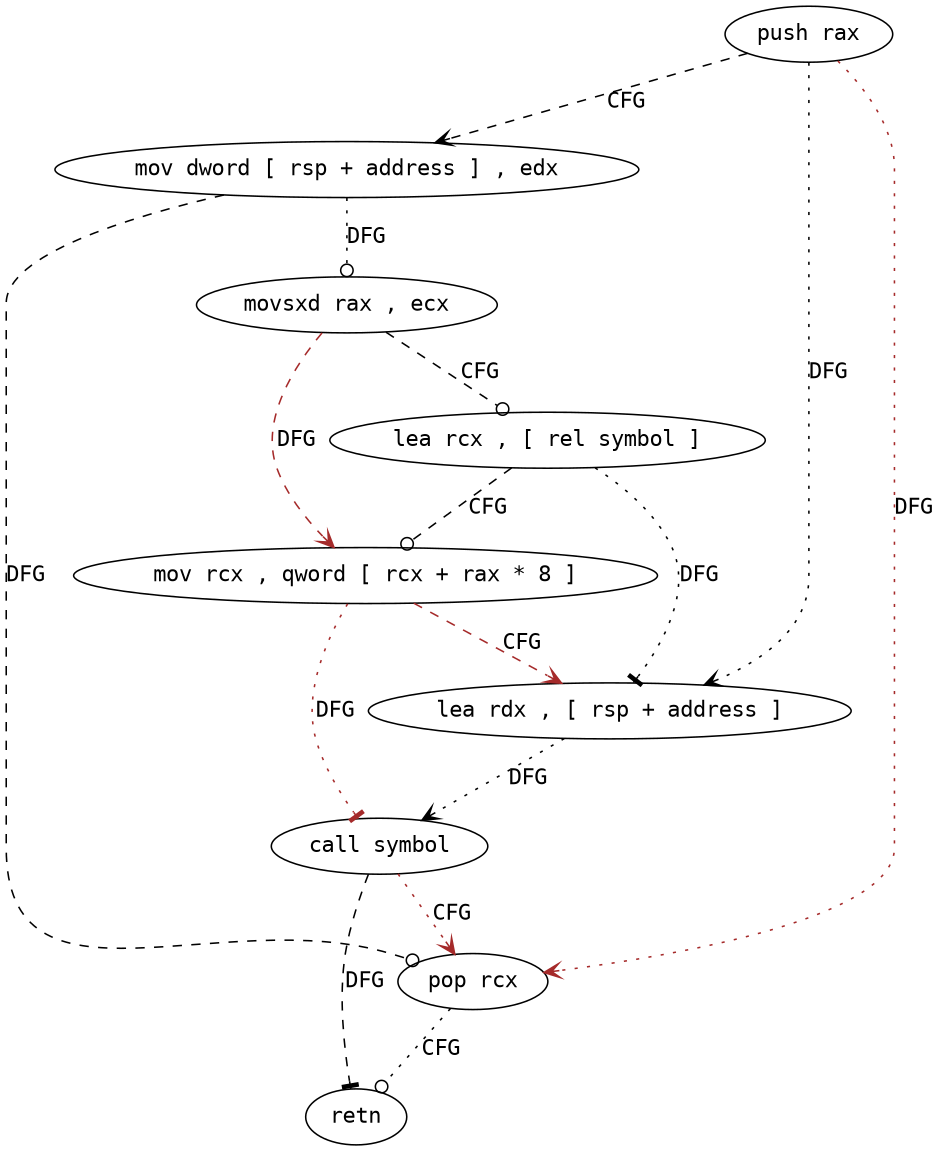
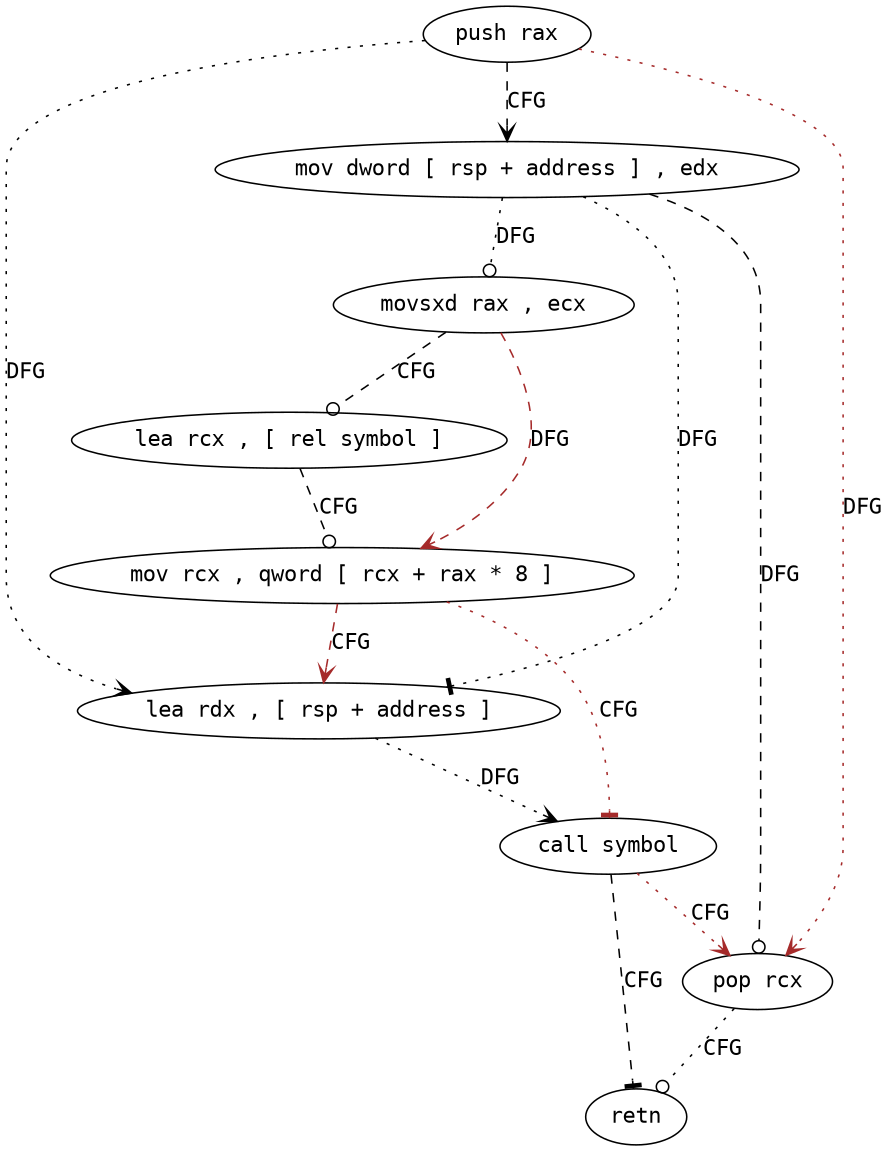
(676, 561) -> (678, 494)
(335, 711) -> (618, 711)
(365, 982) -> (643, 982)
